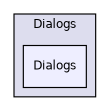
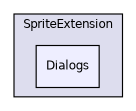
(55, 25) -> (68, 25)
